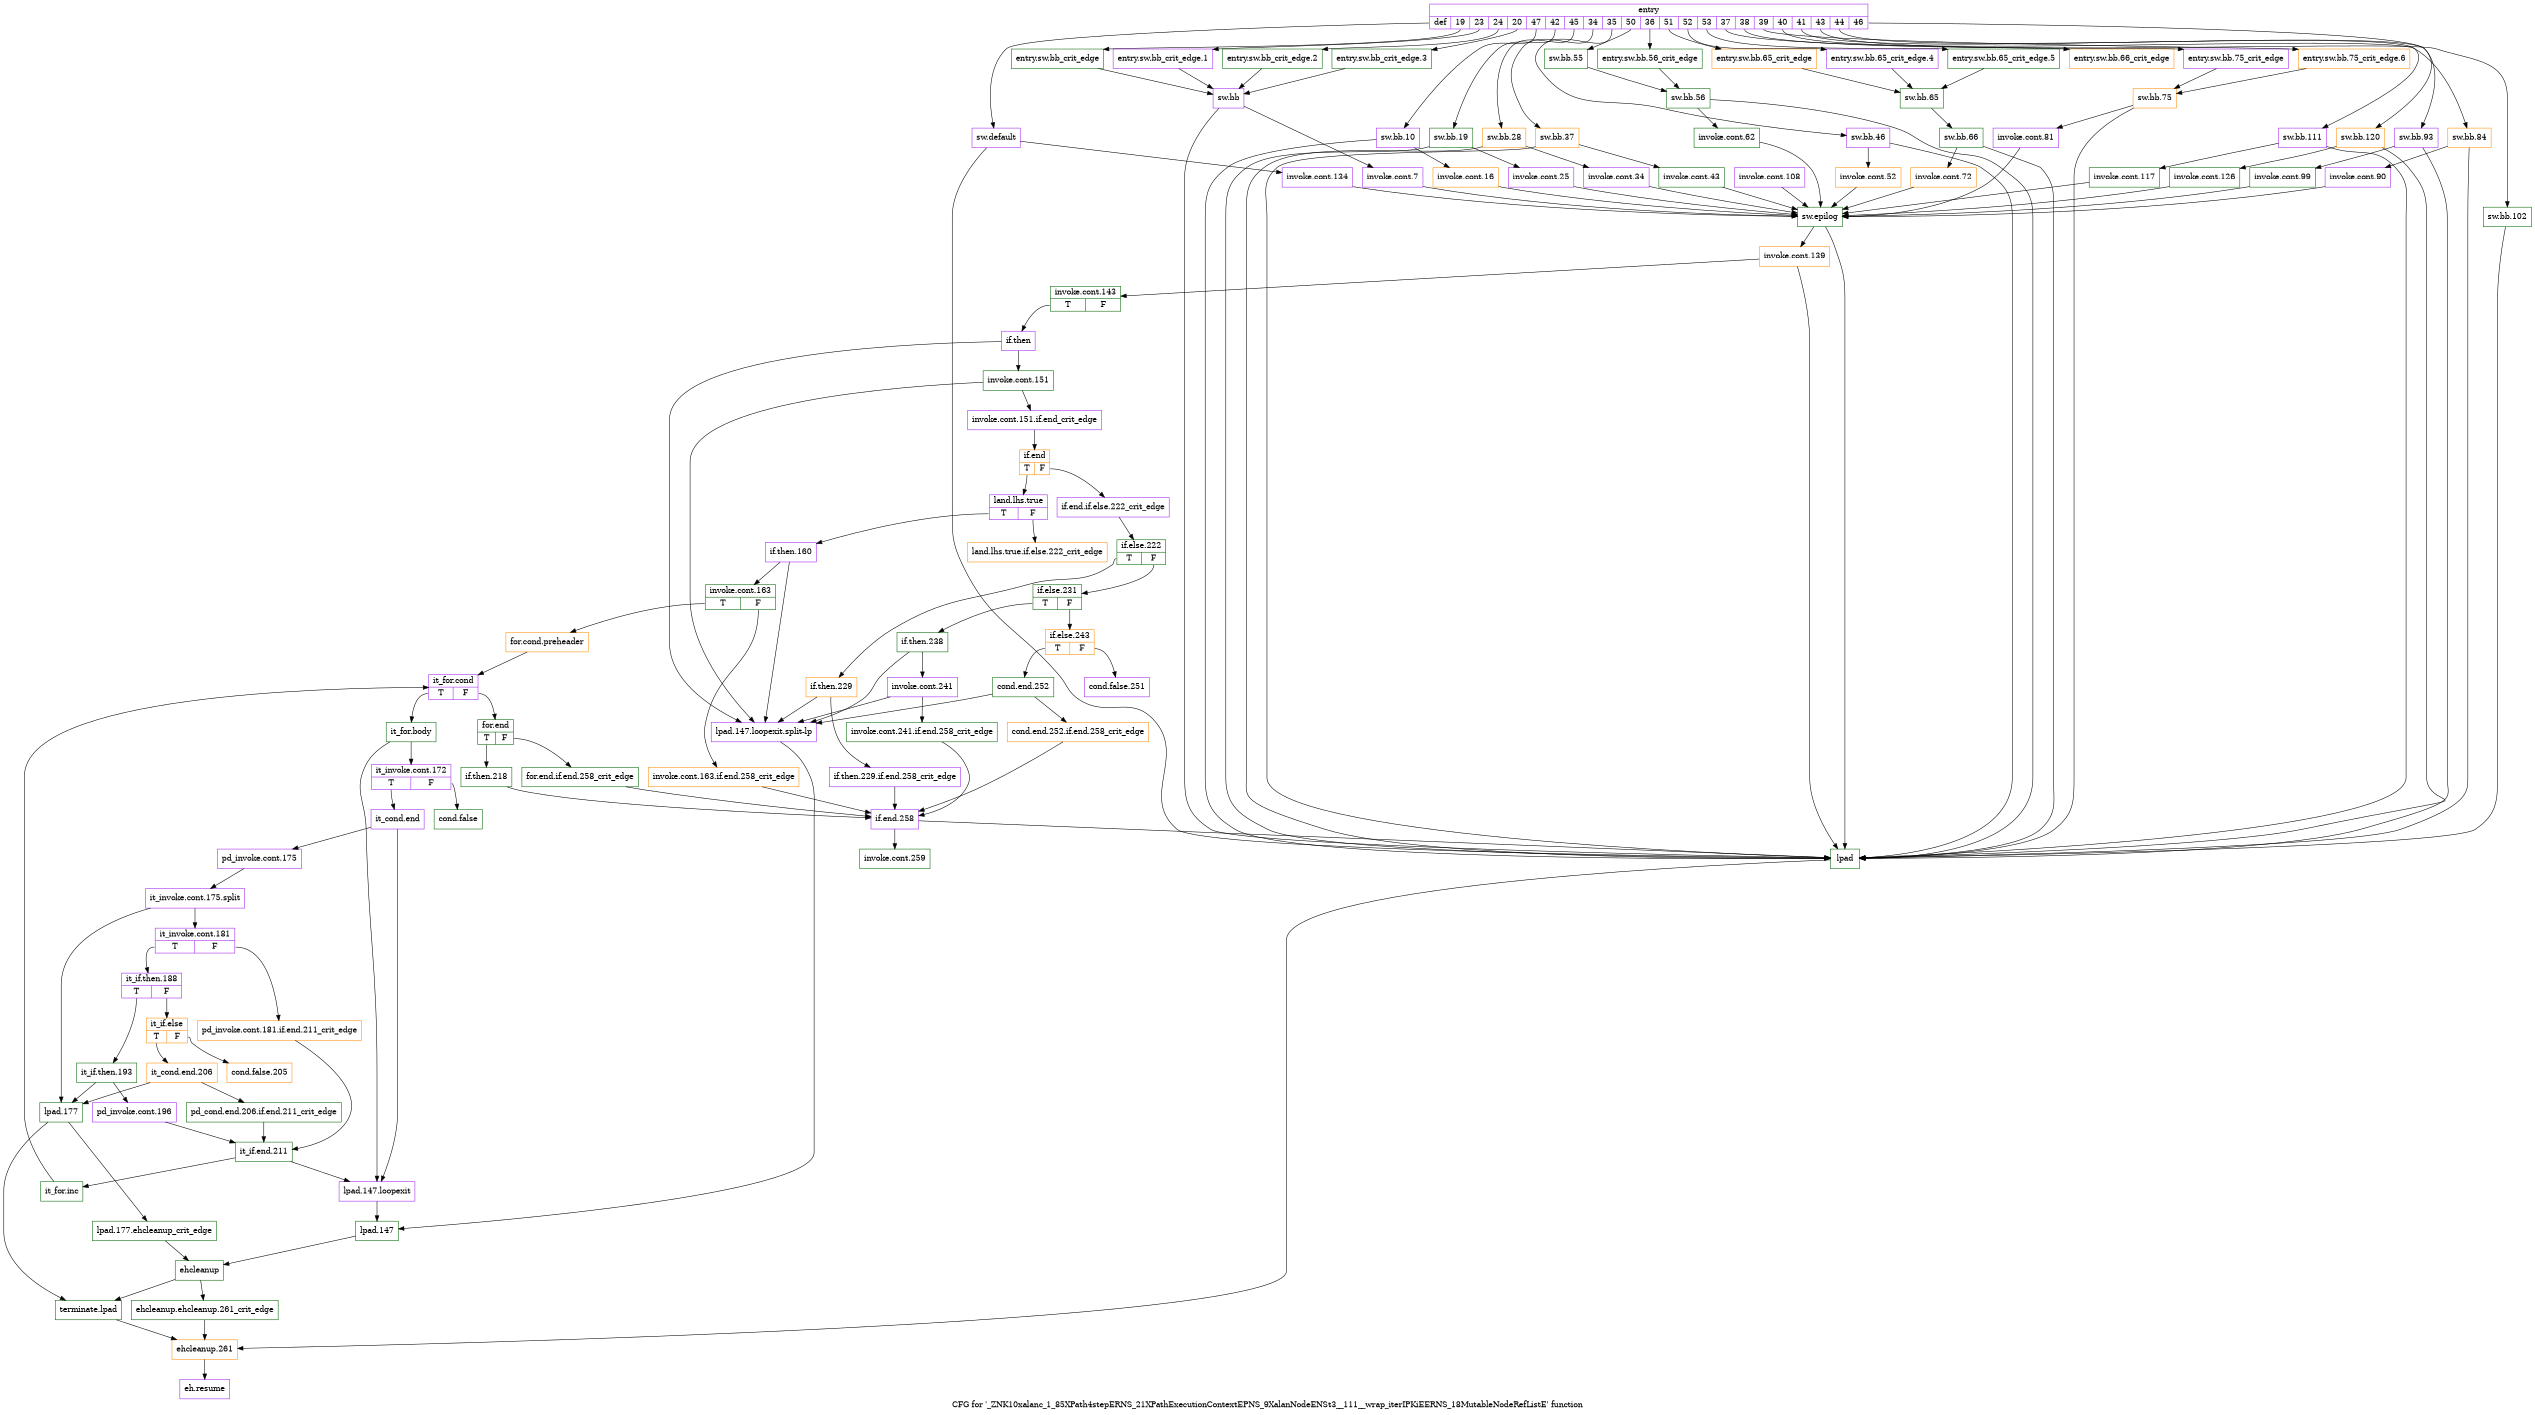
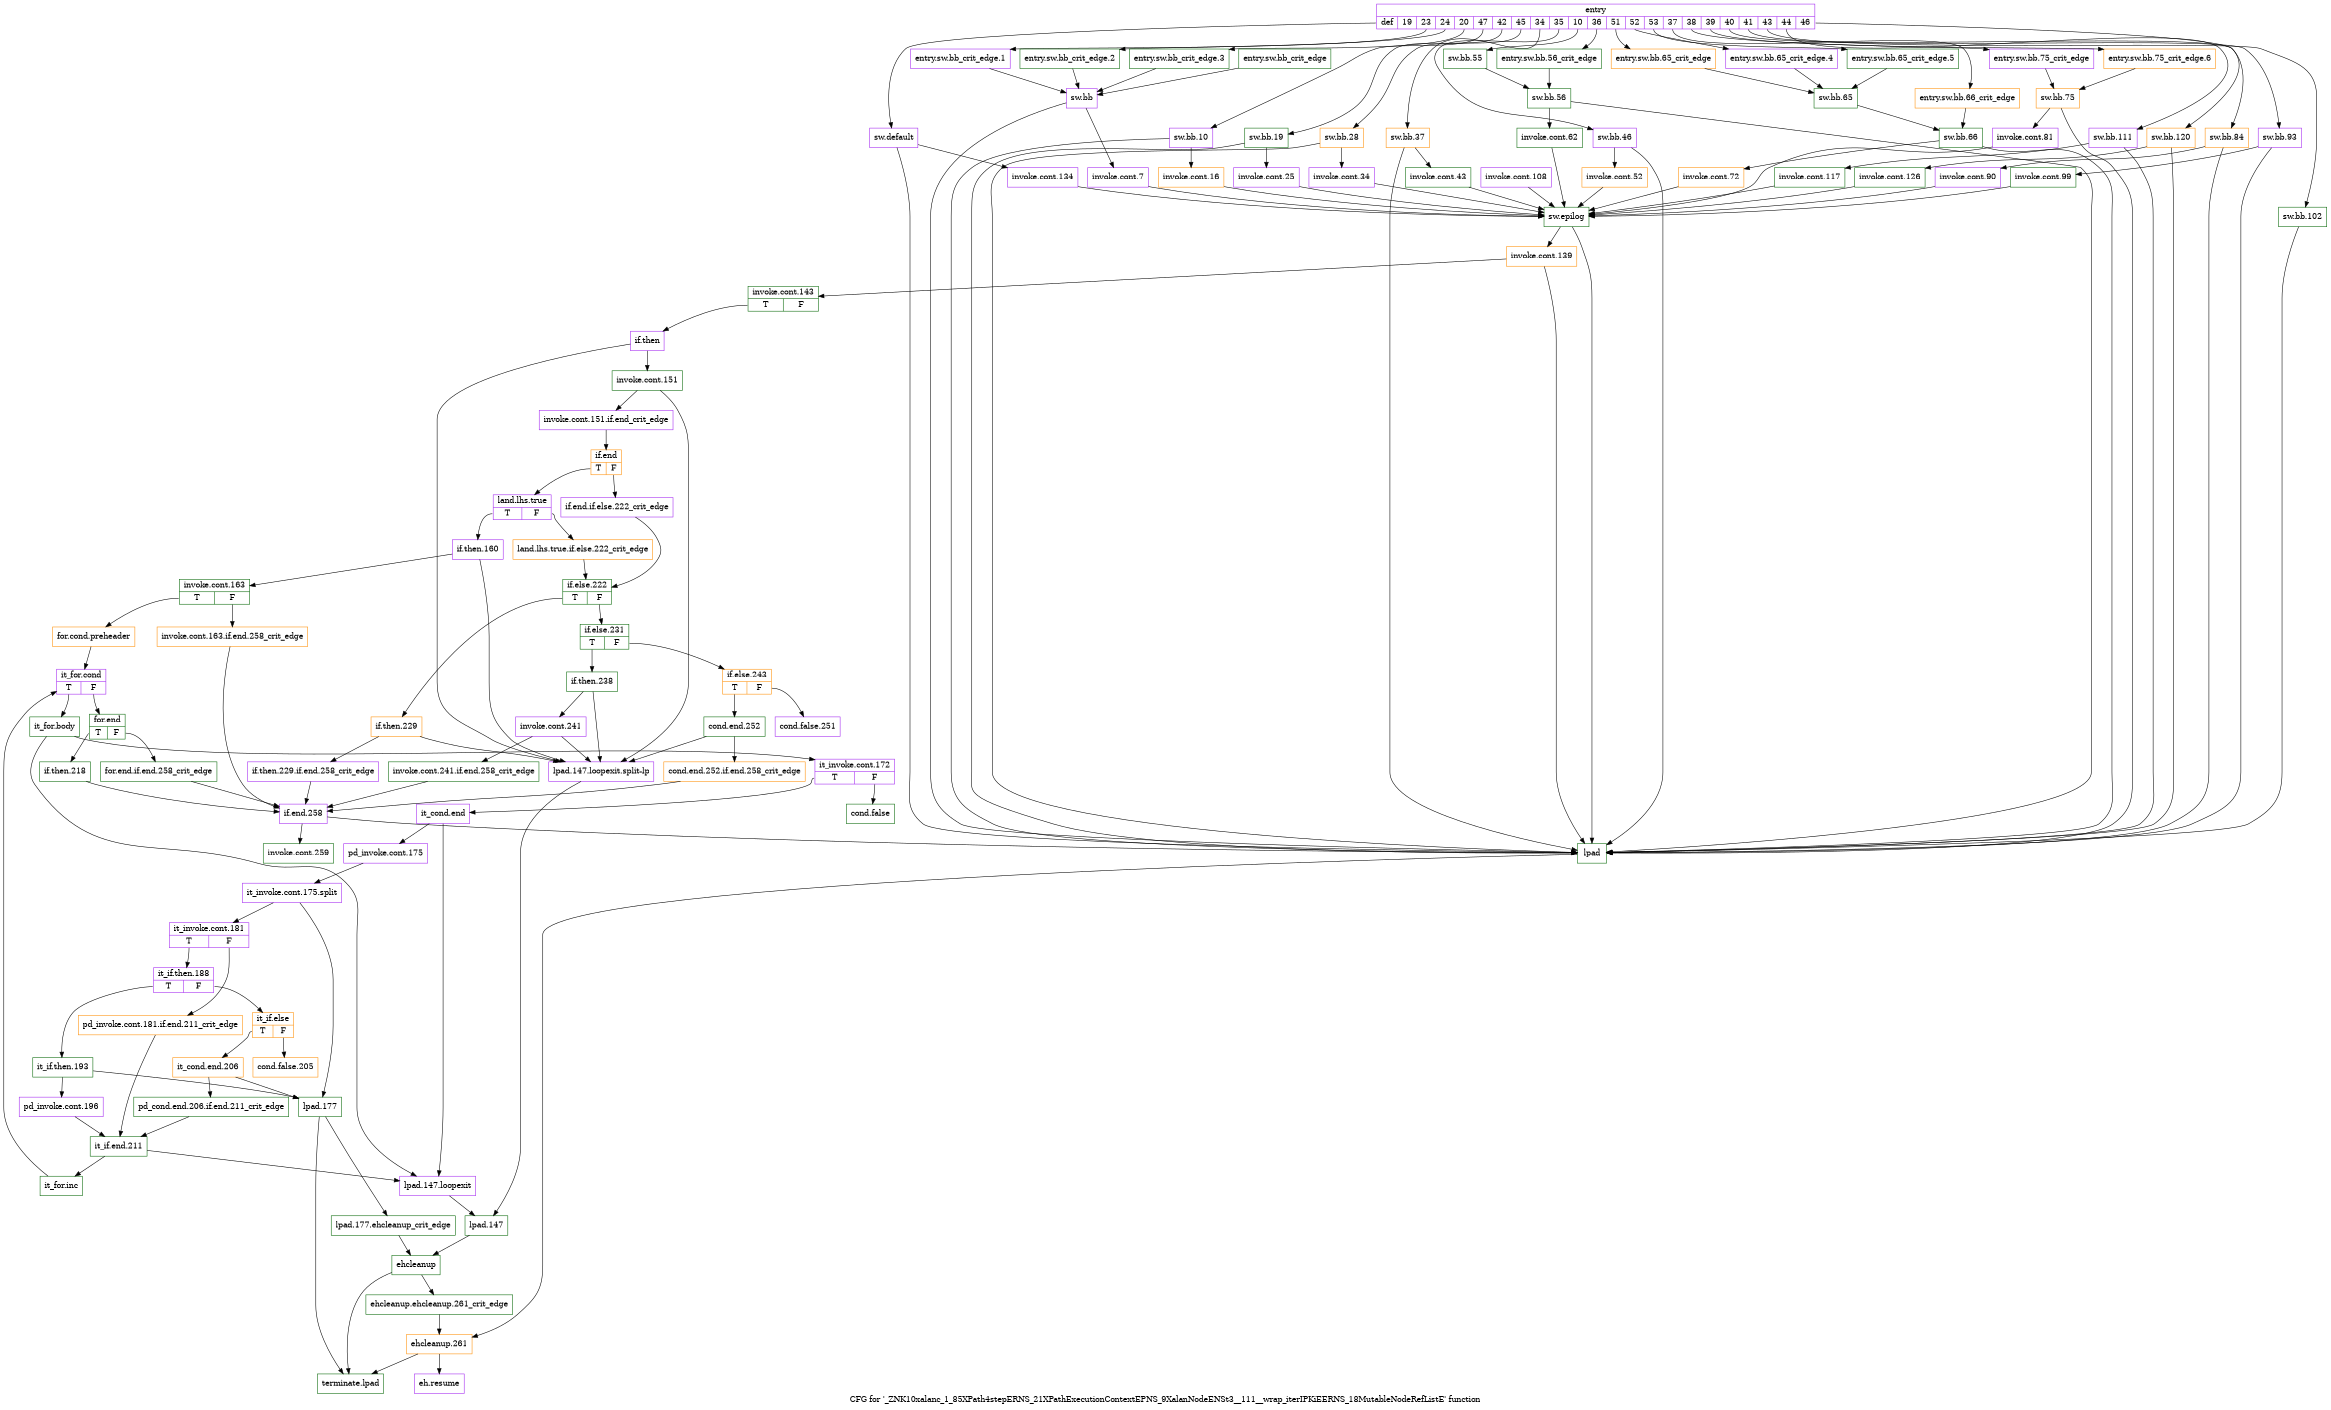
(1631, 22) -> (1578, 22)
(1215, 47) -> none
none -> (1965, 115)
none -> (585, 567)
(144, 1329) -> (397, 1363)
